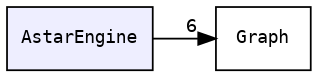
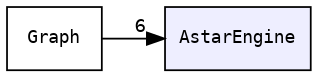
(175, 39) -> (124, 39)
